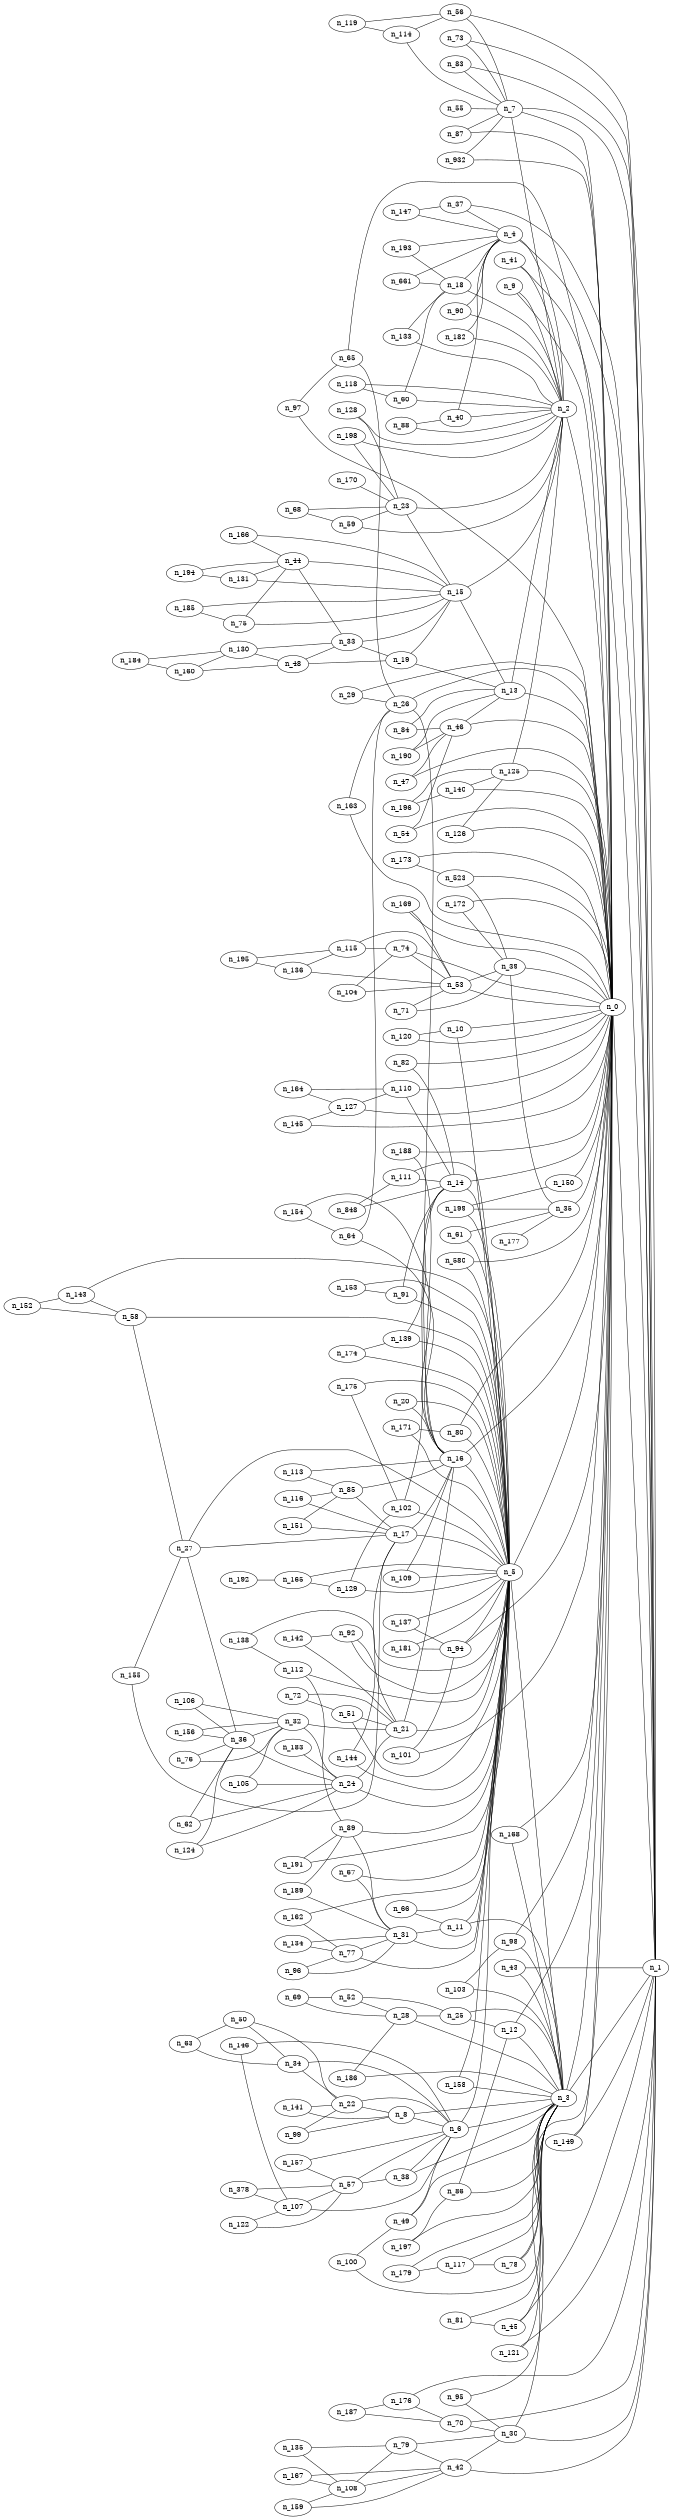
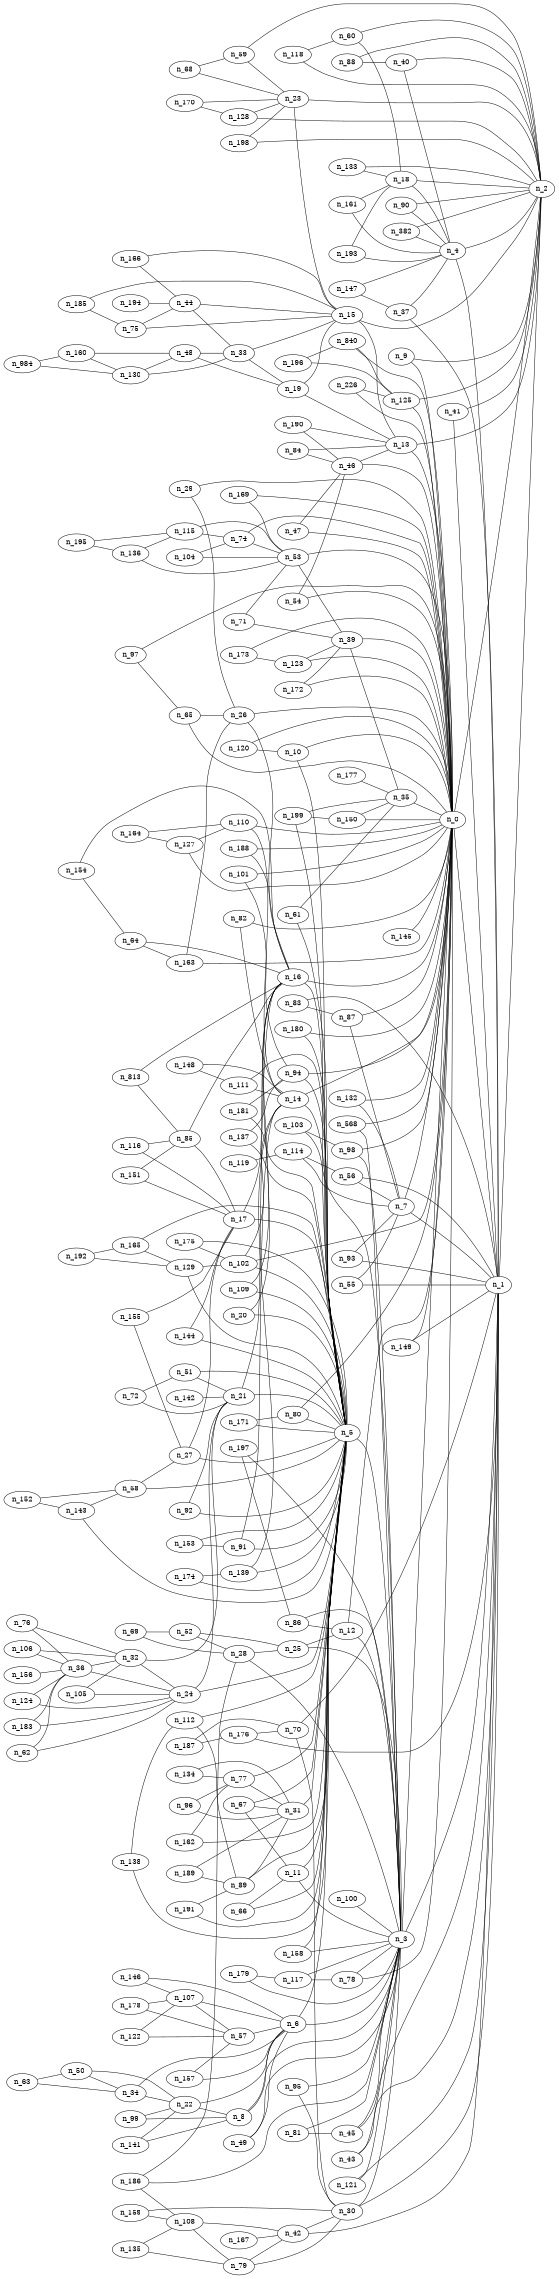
(403, 18) -> none
(456, 38) -> (347, 1259)
(483, 87) -> (320, 1011)
none -> (212, 110)
(456, 161) -> (347, 1099)
(534, 245) -> (520, 737)
(401, 282) -> (347, 205)
(456, 337) -> (401, 232)
(239, 580) -> none
(131, 661) -> (22, 364)
(456, 790) -> (347, 341)
none -> (375, 809)
(456, 834) -> (347, 385)
(456, 878) -> (293, 664)
(375, 984) -> (157, 952)
(320, 1116) -> none
(347, 1211) -> (185, 1065)
(456, 1261) -> (293, 1029)
none -> (131, 1262)
none -> (424, 1285)
(594, 1297) -> (425, 1207)
(293, 1472) -> (131, 1077)
(321, 1636) -> none
(212, 1644) -> (44, 1709)
(240, 1725) -> none
(510, 1835) -> (347, 1124)
(428, 1931) -> (268, 1842)
(401, 2177) -> none
(239, 2190) -> (131, 2006)
(374, 2241) -> none
(320, 2483) -> (158, 2202)
(379, 2498) -> (240, 2208)
